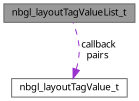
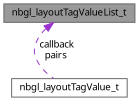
(79, 46) -> (35, 55)
